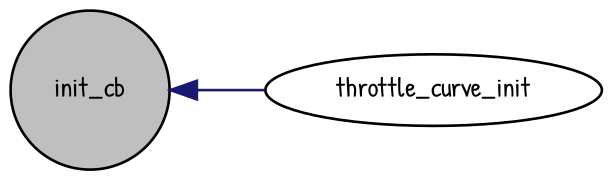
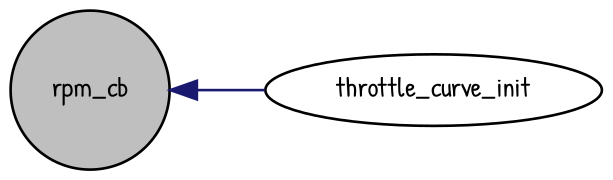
(90, 90) -> (90, 90)
